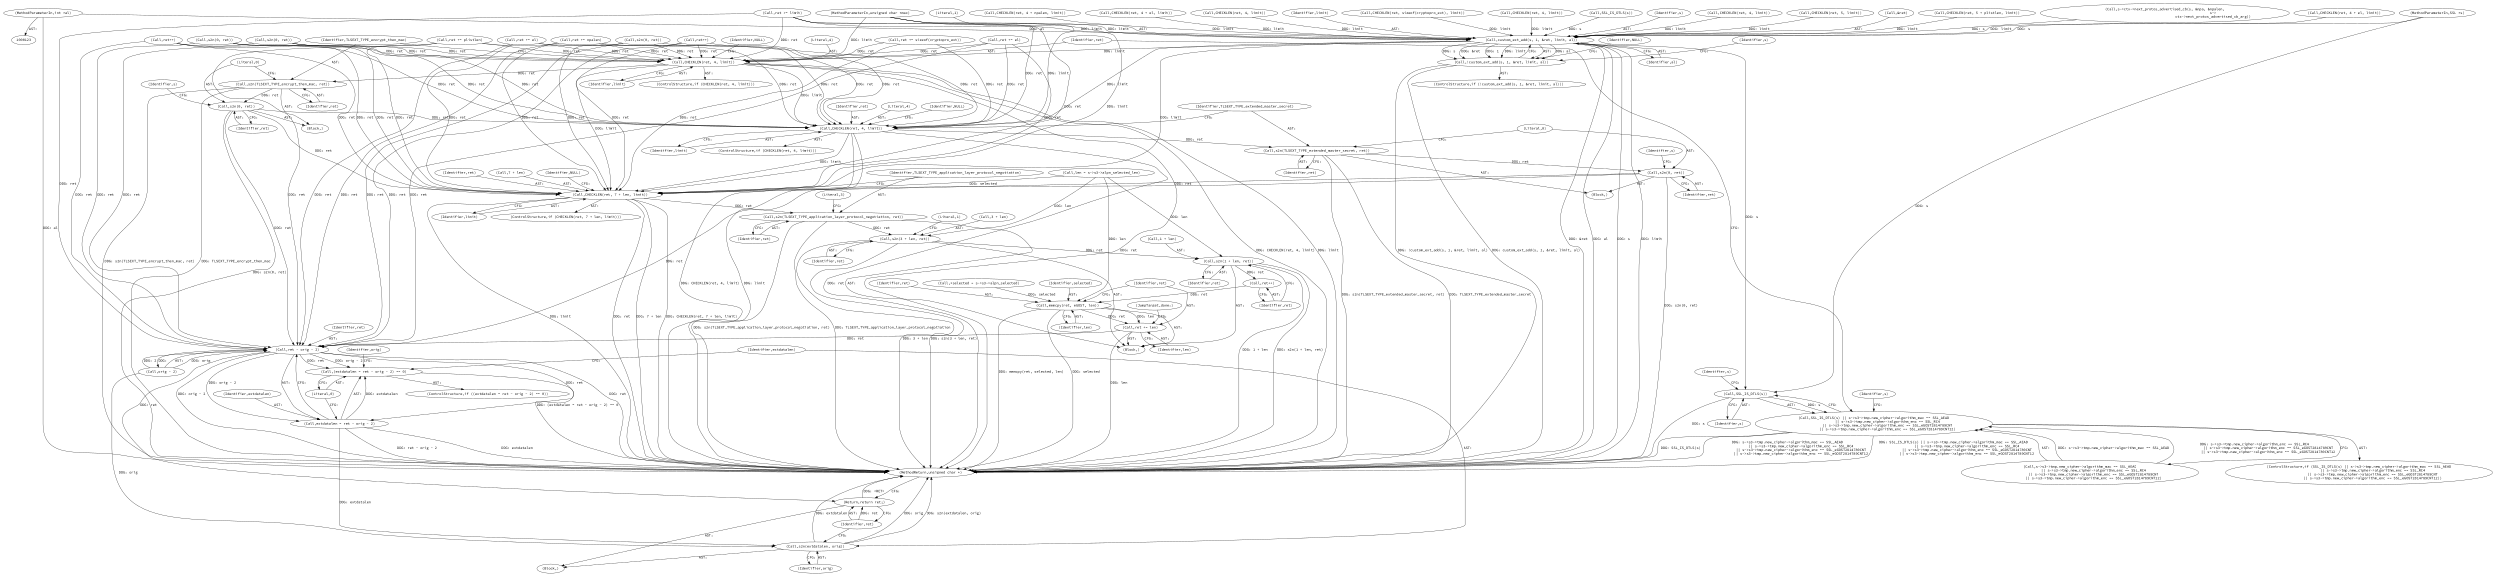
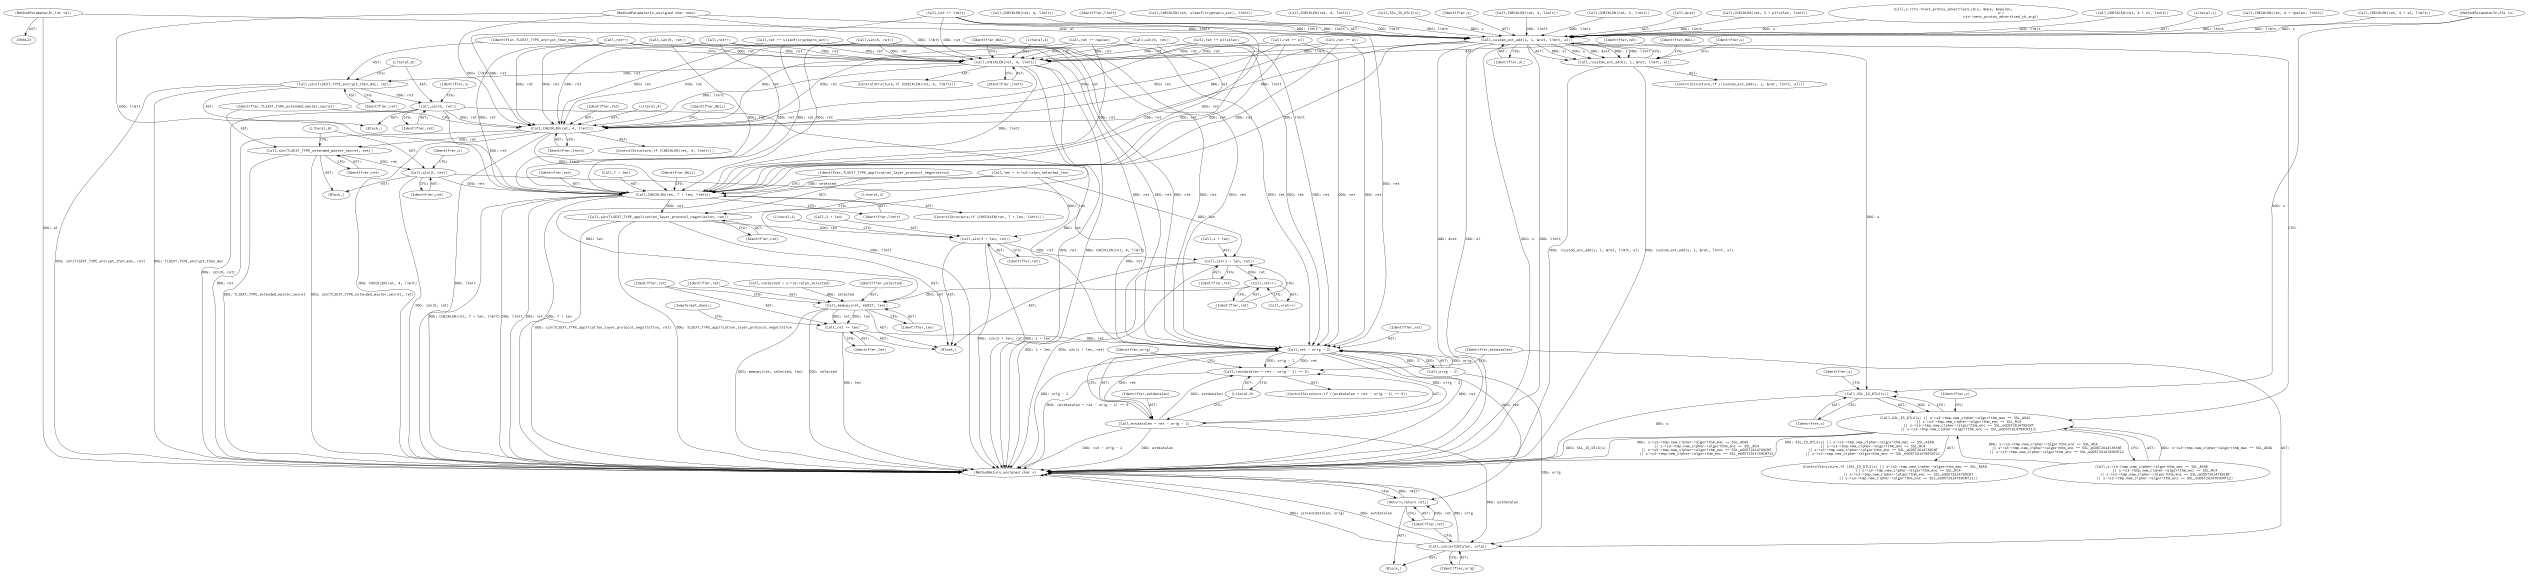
none -> (1145, 106)
none -> (1282, 306)
